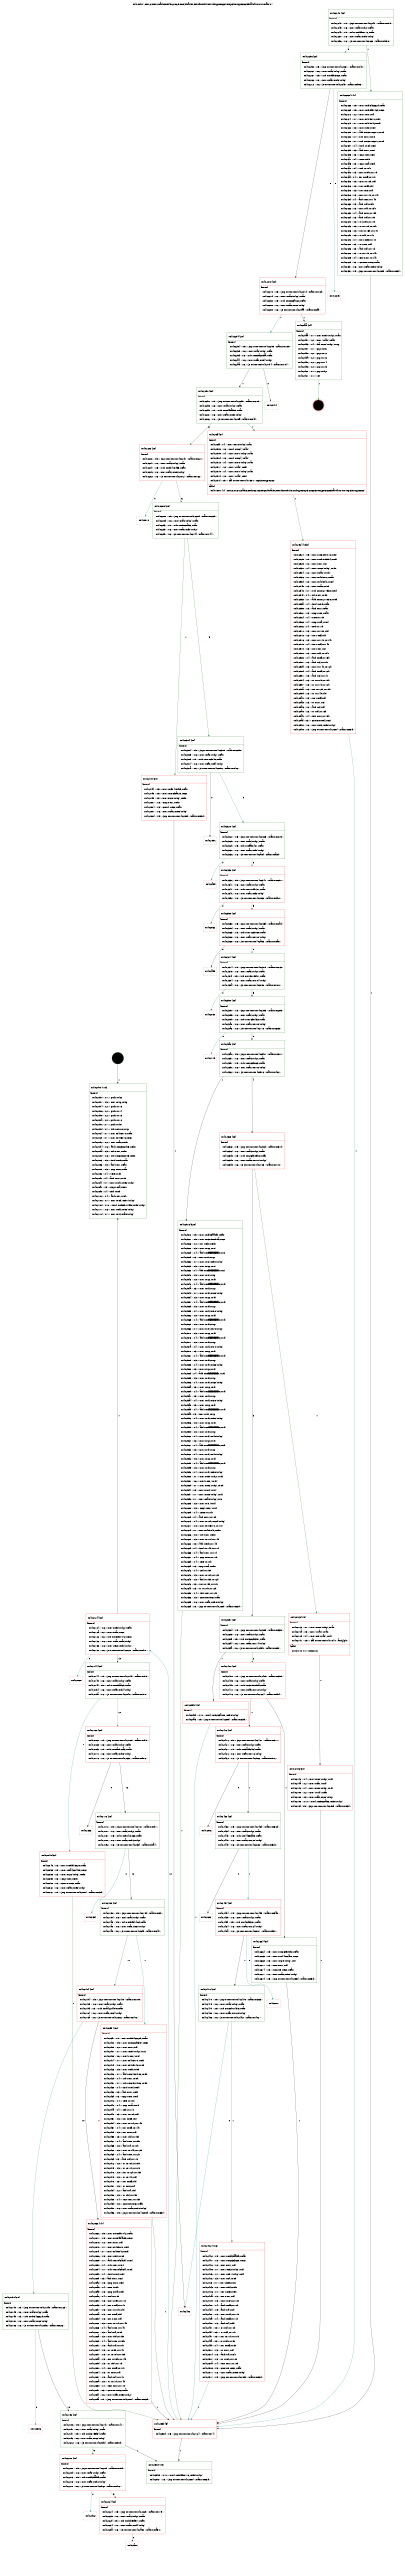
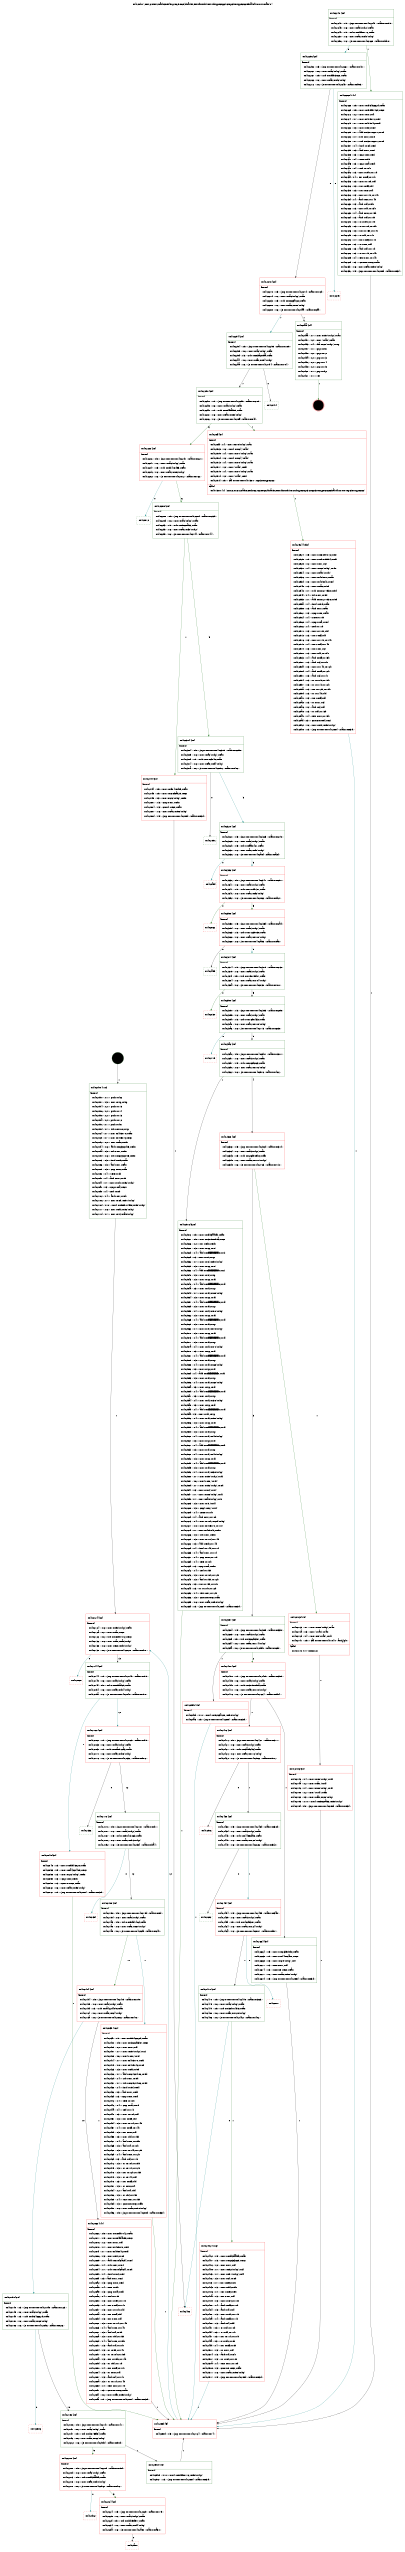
(118, 1417) -> (111, 1415)
(180, 2449) -> (182, 2450)
